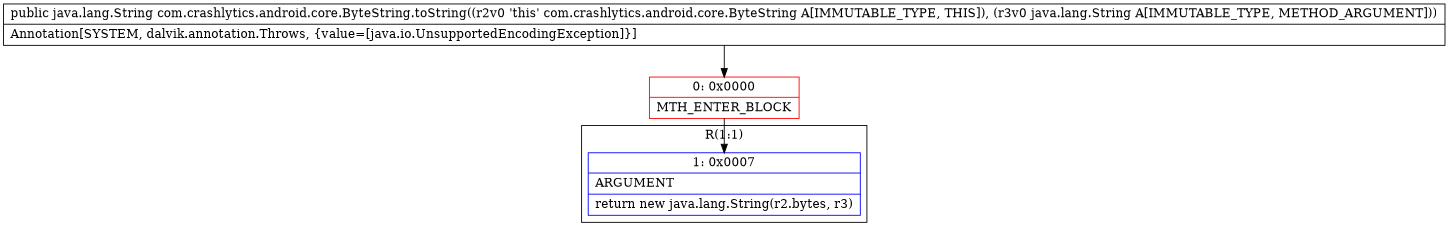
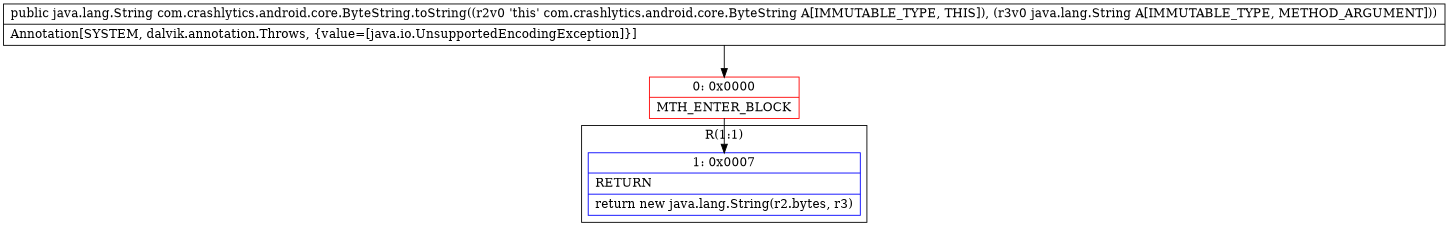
(635, 183) -> (624, 183)
